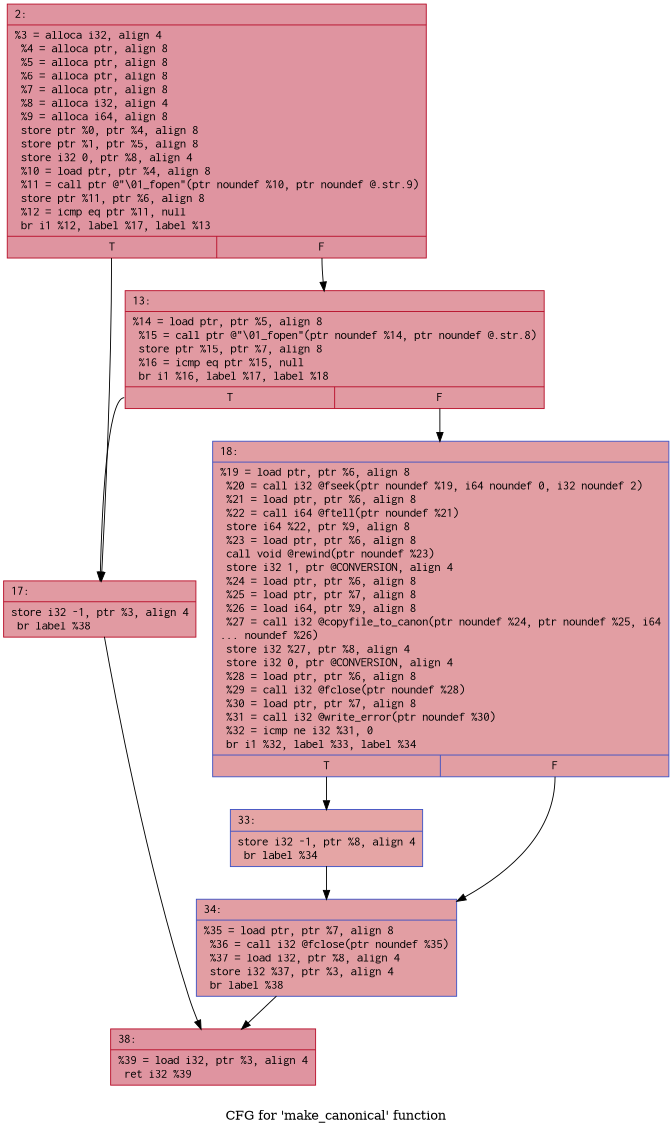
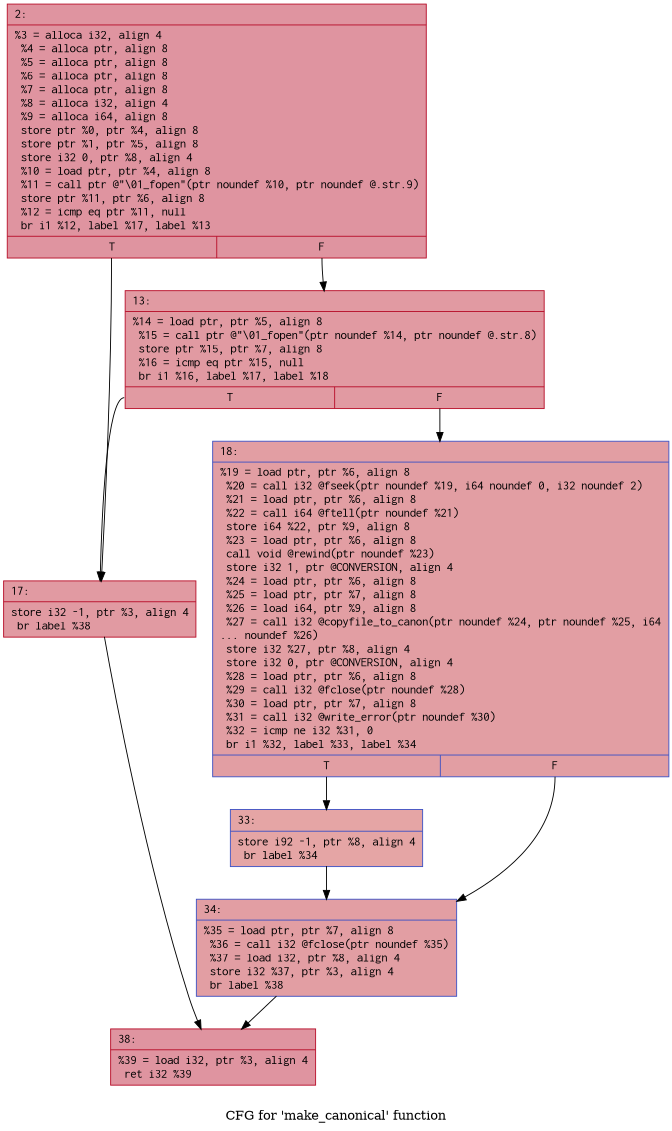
(326, 842) -> (326, 842)
